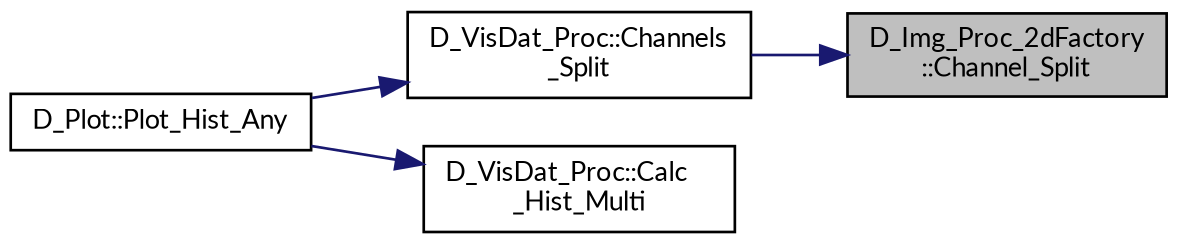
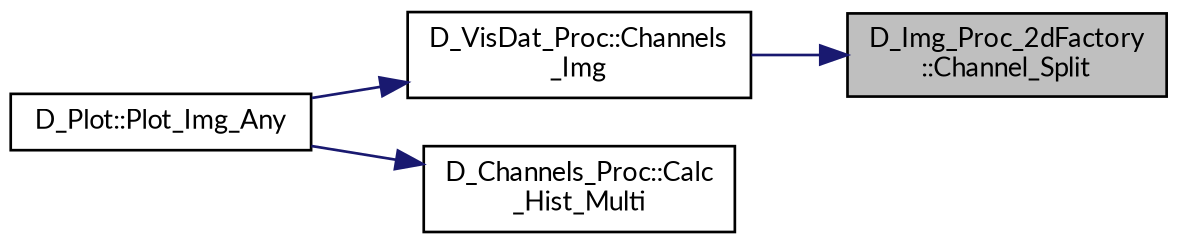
(579, 55) -> (579, 55)
(161, 122) -> (161, 122)
(579, 189) -> (579, 189)
